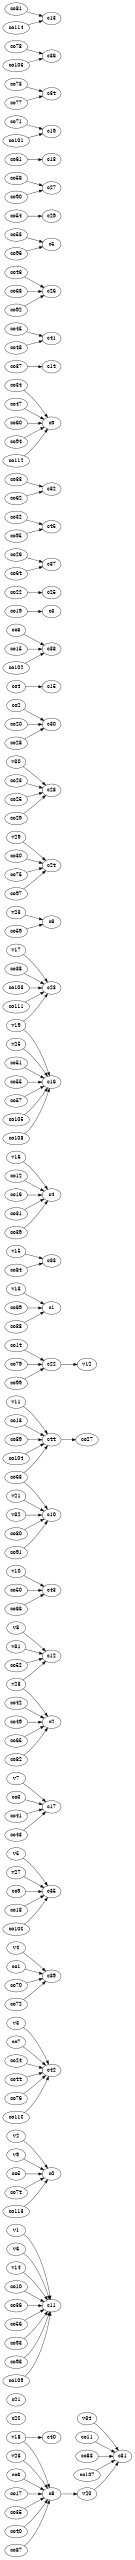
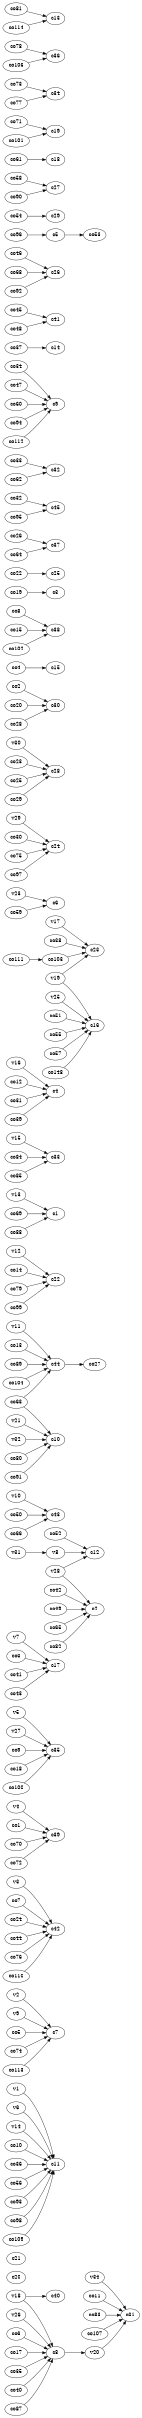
(33, 239) -> (72, 235)
(33, 998) -> (34, 960)
(16, 1120) -> none
(16, 1139) -> (55, 1073)
none -> (16, 1176)
(16, 1195) -> none
(67, 1364) -> (34, 1265)
(32, 1651) -> (34, 1553)
(52, 2174) -> (55, 2033)
